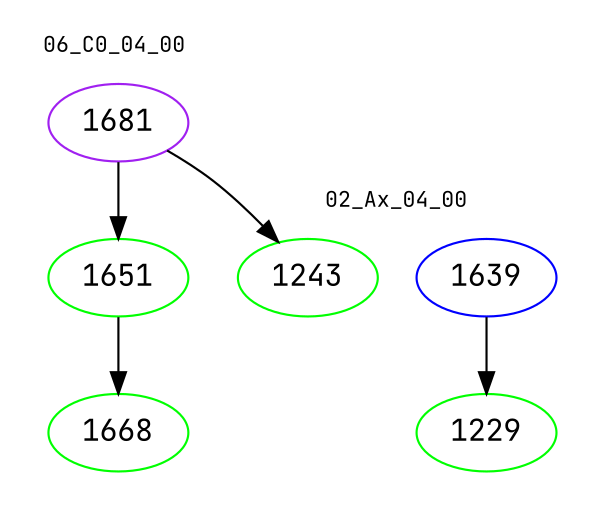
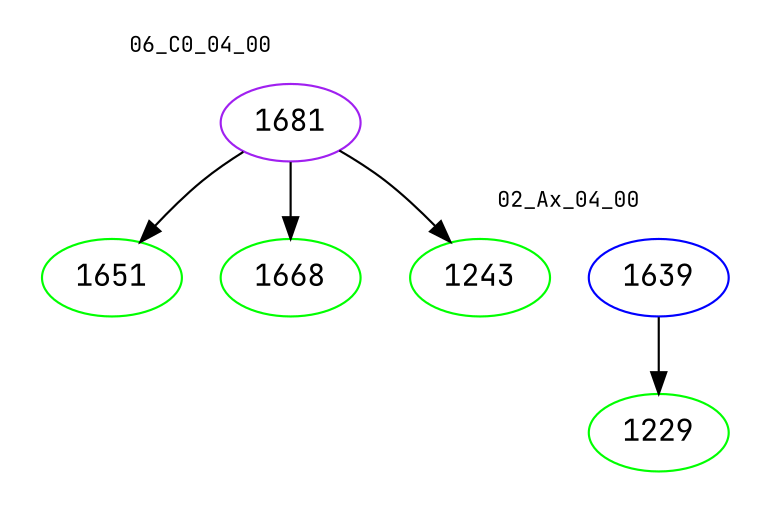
(118, 345) -> (291, 190)
